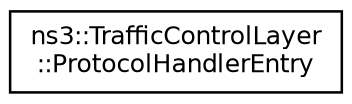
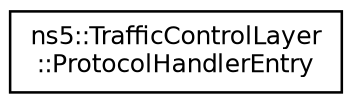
(176, 52) -> (176, 52)
